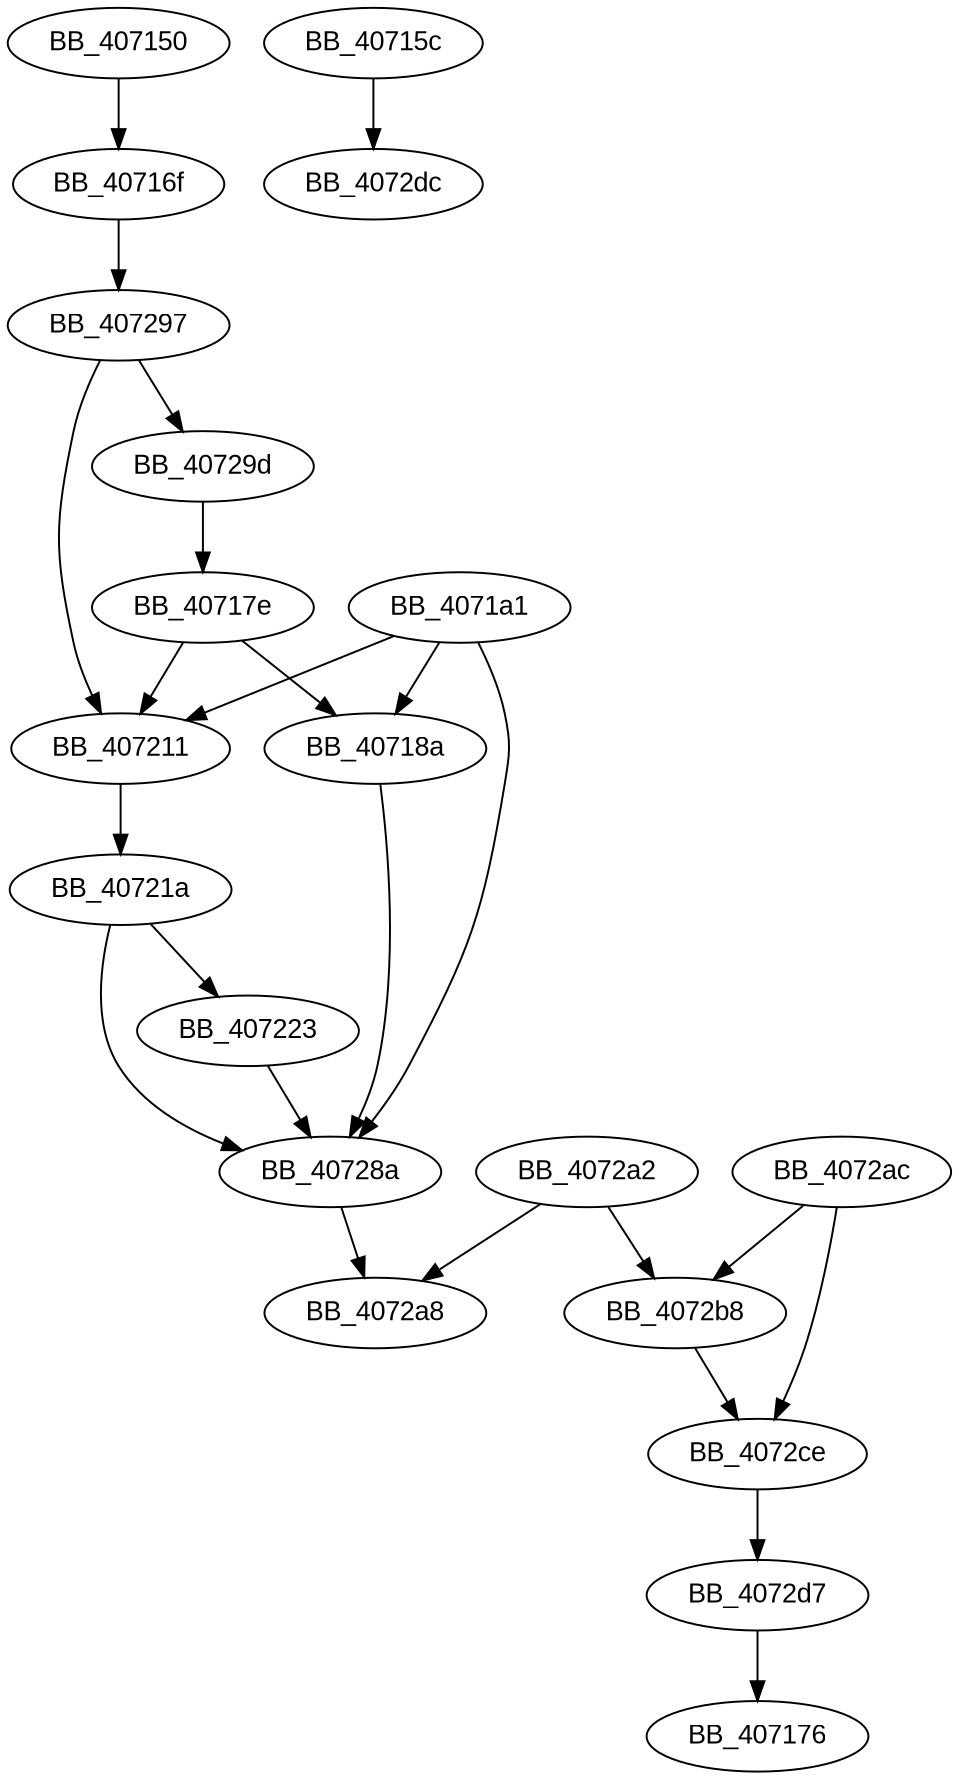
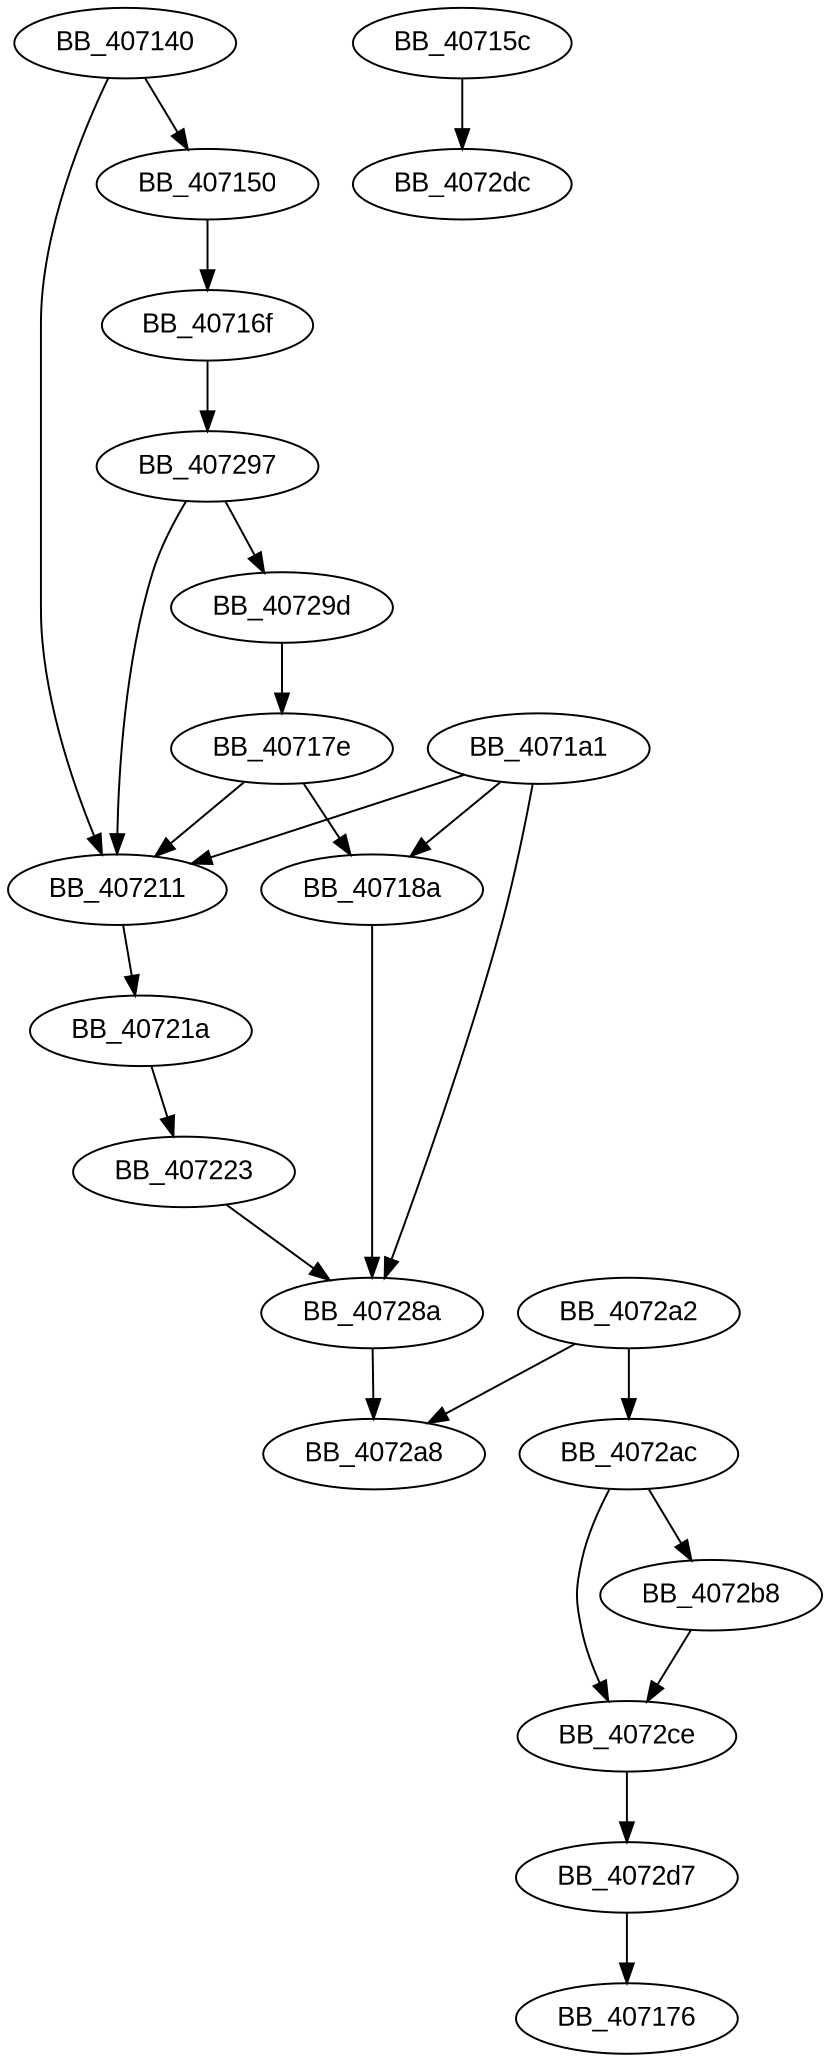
none -> (125, 43)
(116, 1061) -> none
(626, 1234) -> (629, 1374)
